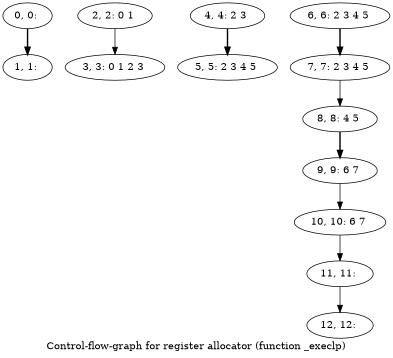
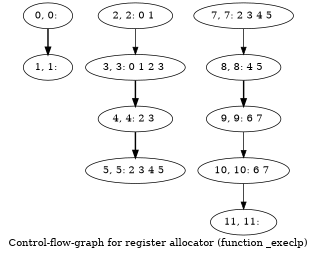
(340, 16) -> none
none -> (135, 90)
(340, 325) -> none
